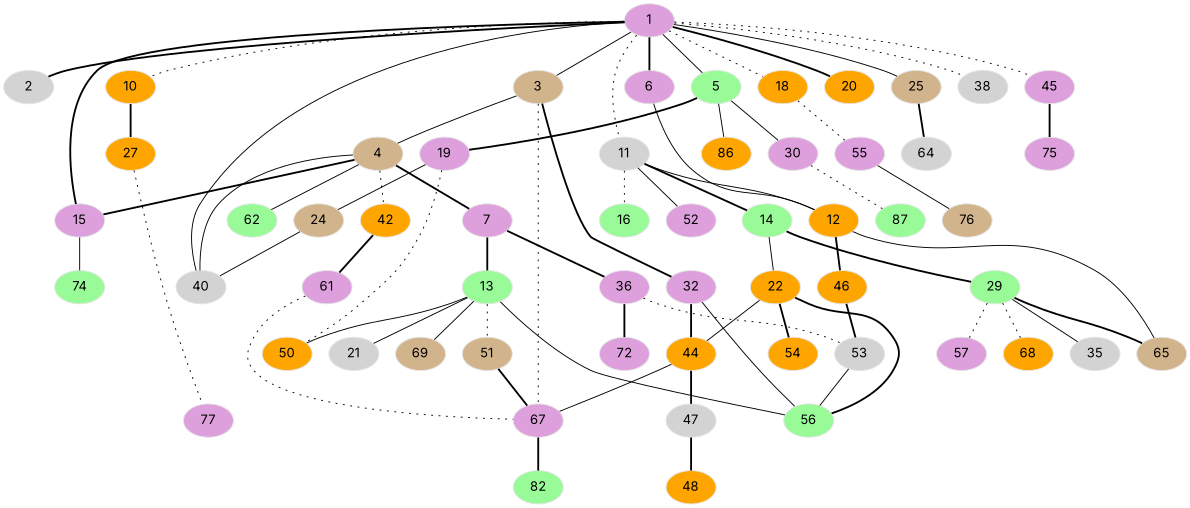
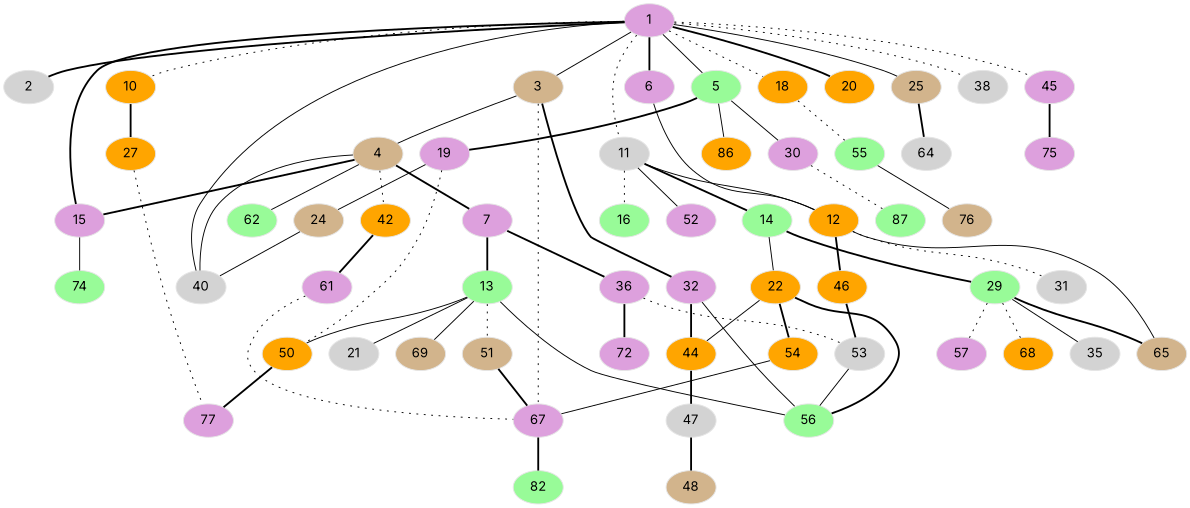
(860, 154) -> (860, 154)
none -> (1062, 287)
none -> (248, 387)
(616, 388) -> (676, 385)
(691, 487) -> (691, 487)
